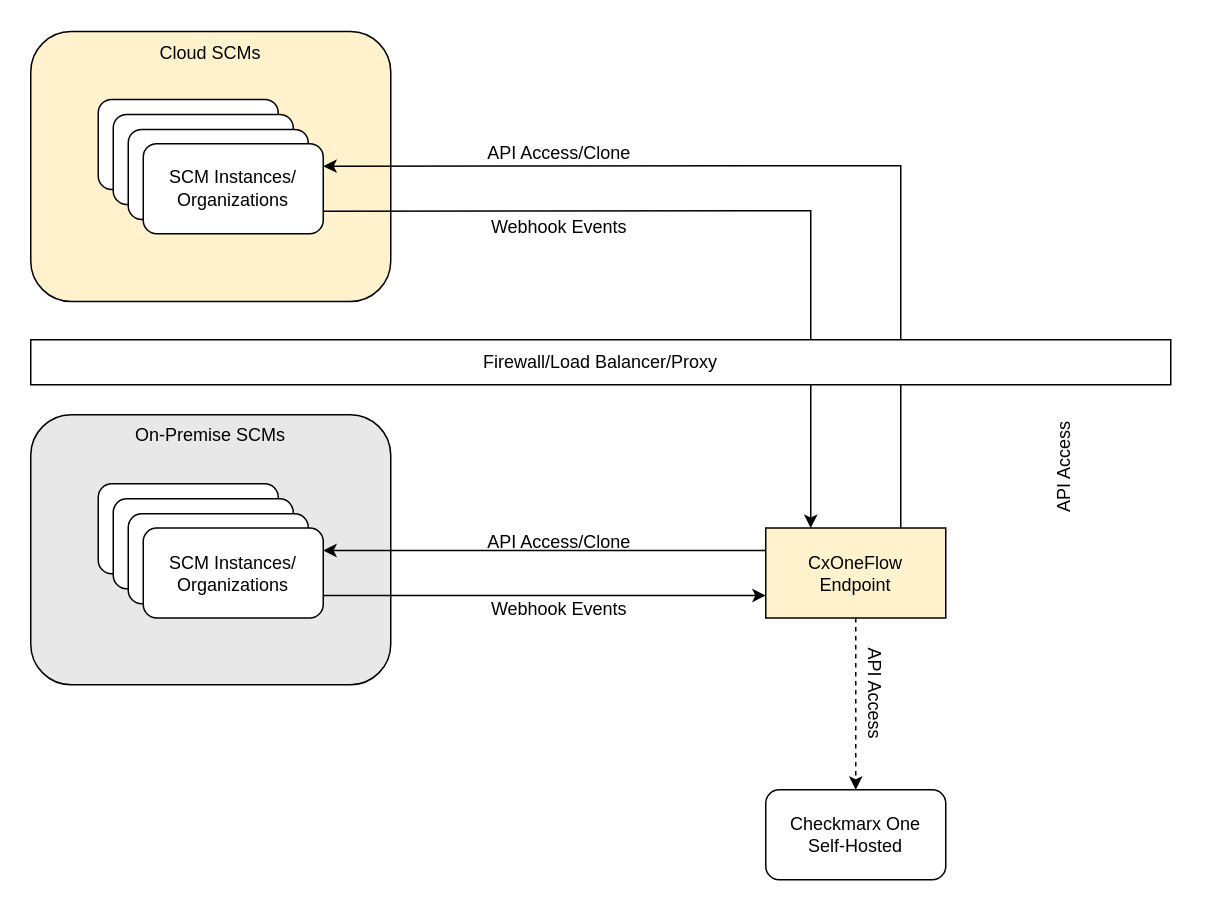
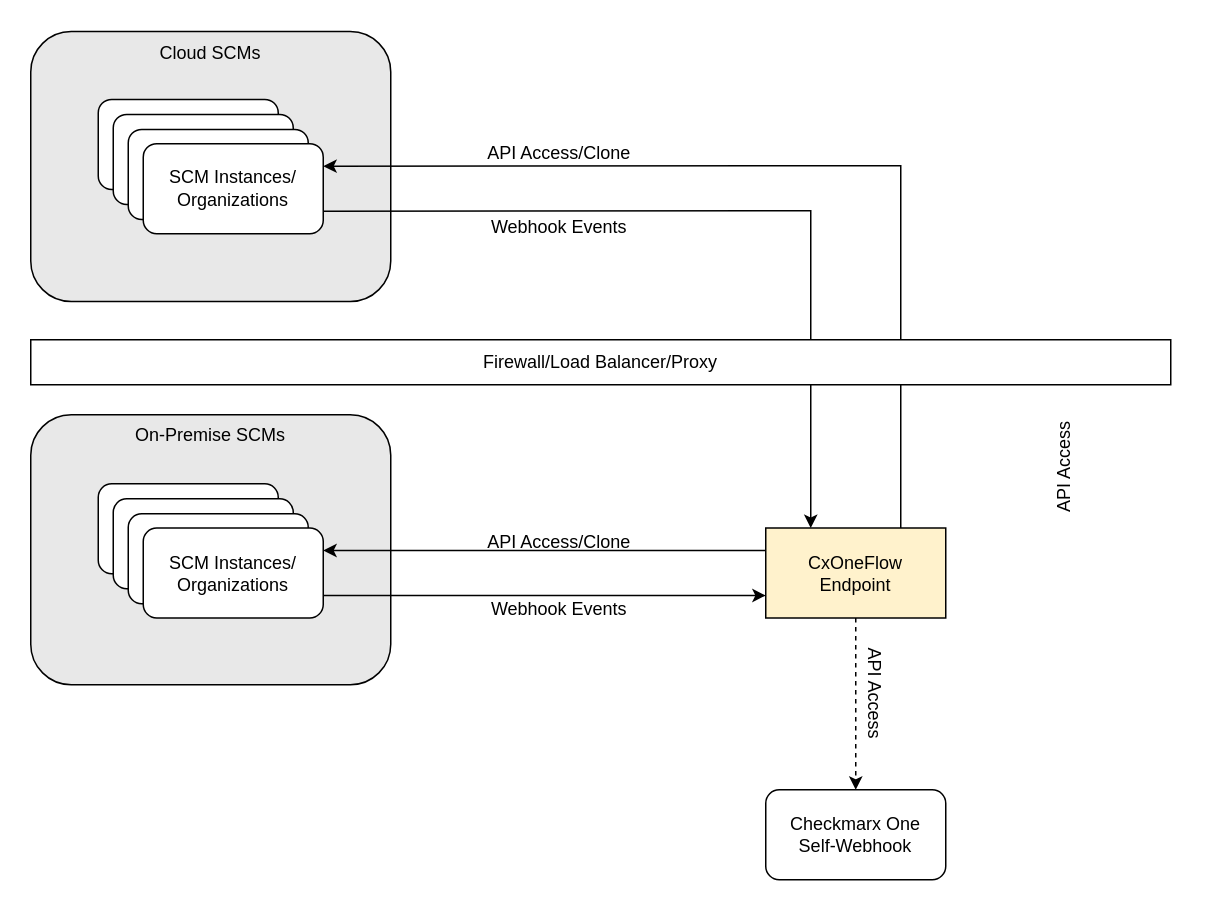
(211, 54) -> (211, 54)
(856, 835) -> (856, 835)
